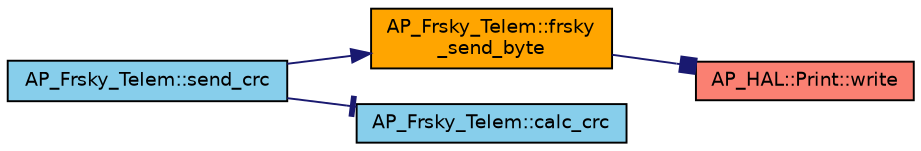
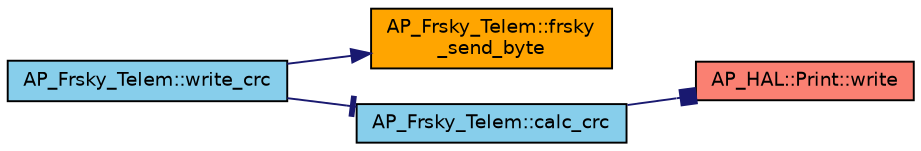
(644, 59) -> (652, 102)
(147, 81) -> (147, 81)
